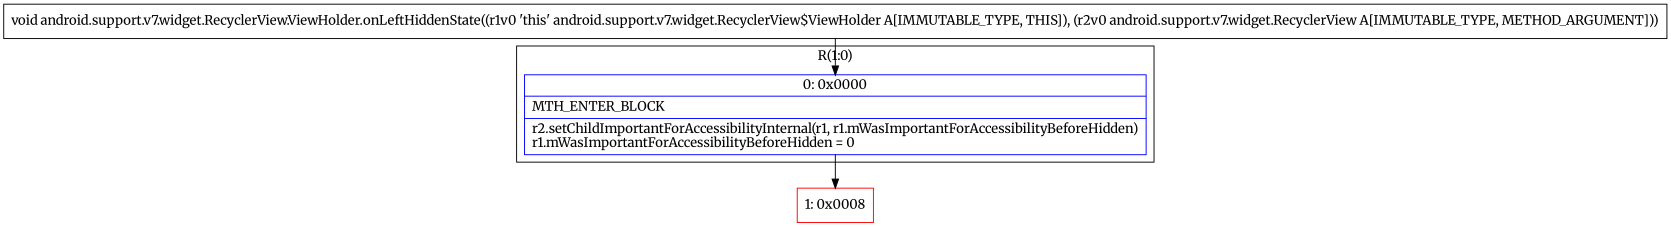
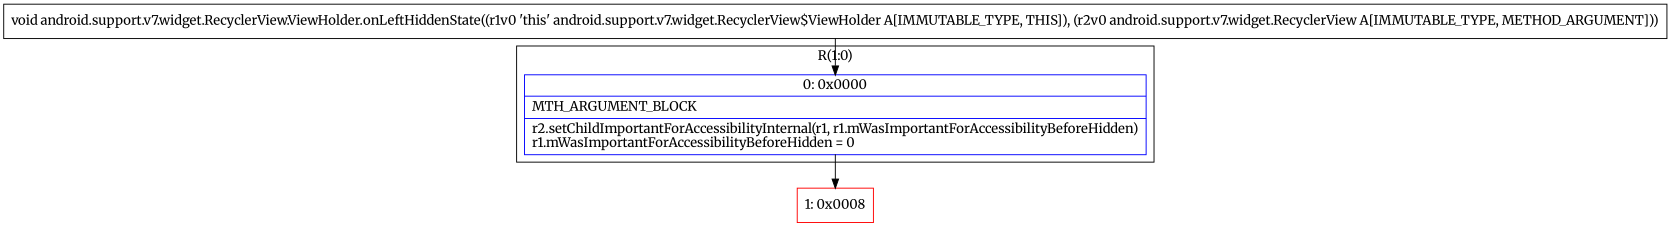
(598, 107) -> (615, 107)
